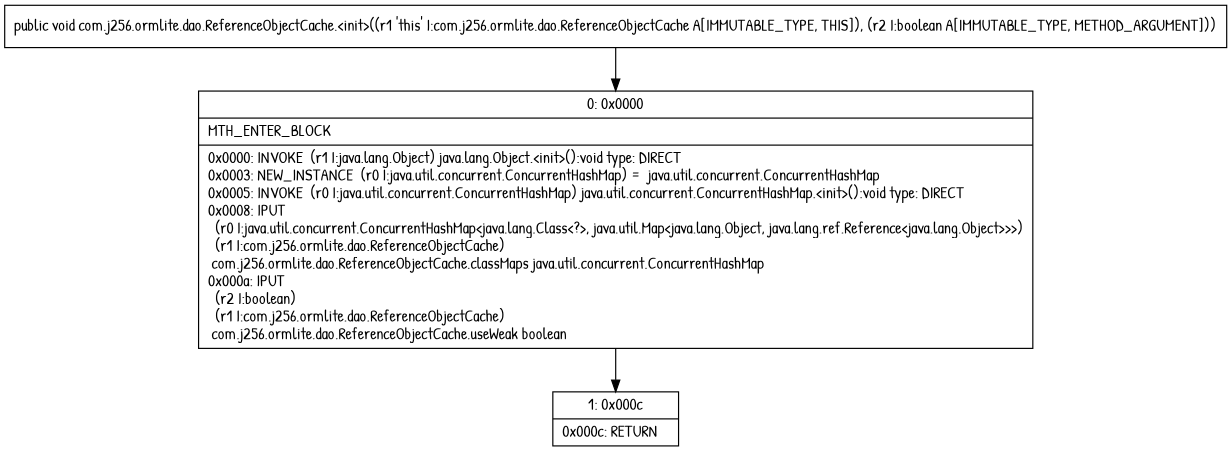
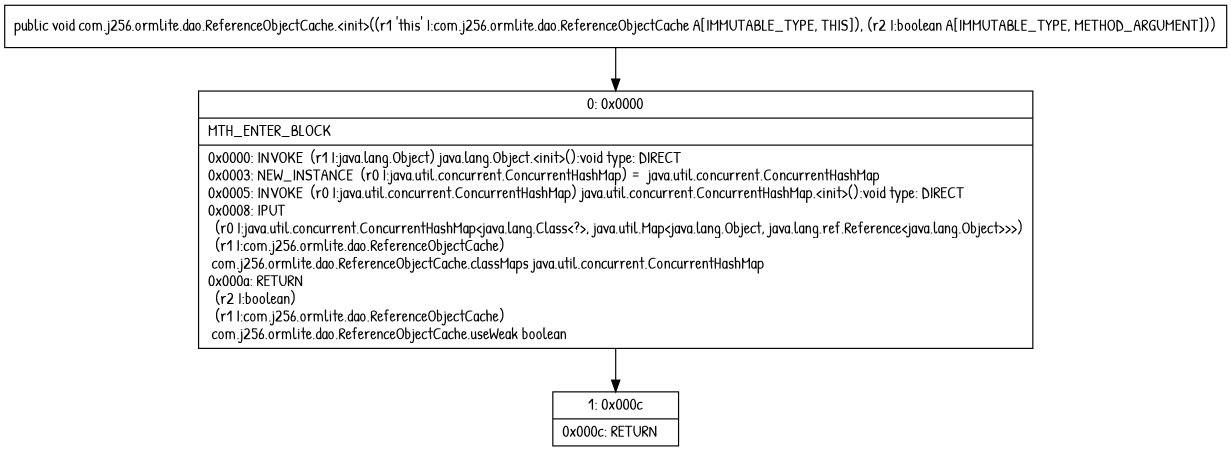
(250, 281) -> (260, 281)
